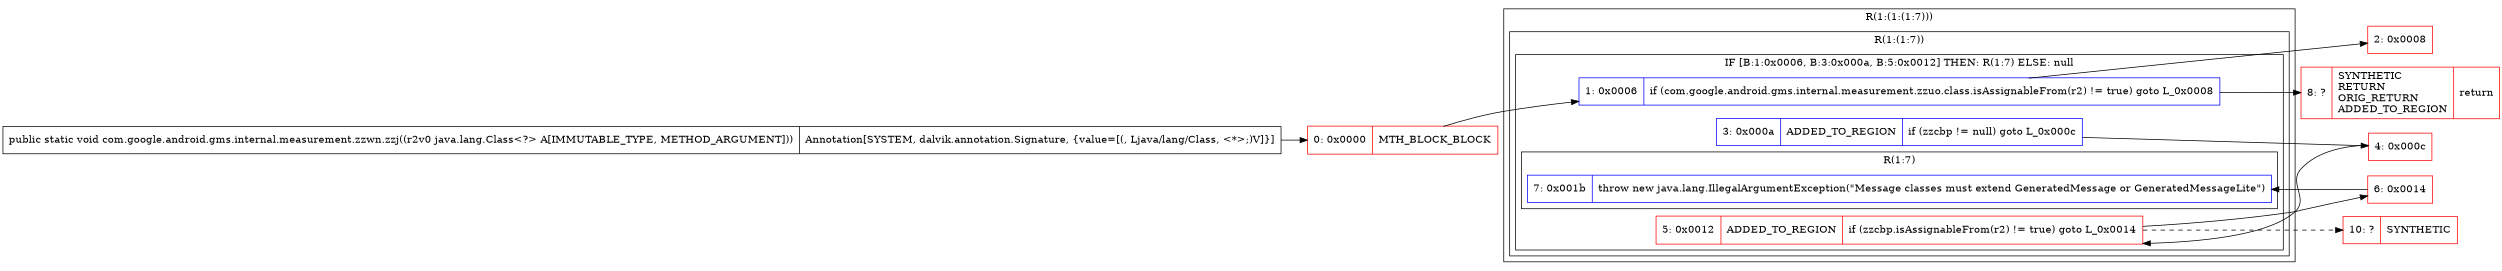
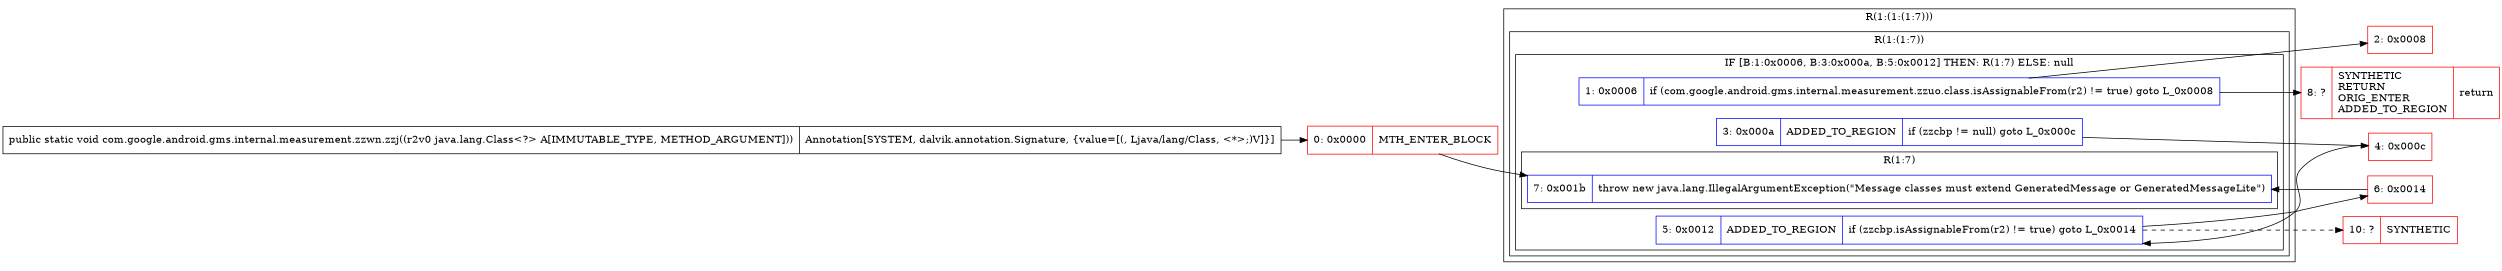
(2378, 98) -> (2374, 98)
(1497, 113) -> (1479, 166)
(1435, 140) -> (1435, 140)
(1899, 230) -> (1899, 230)
